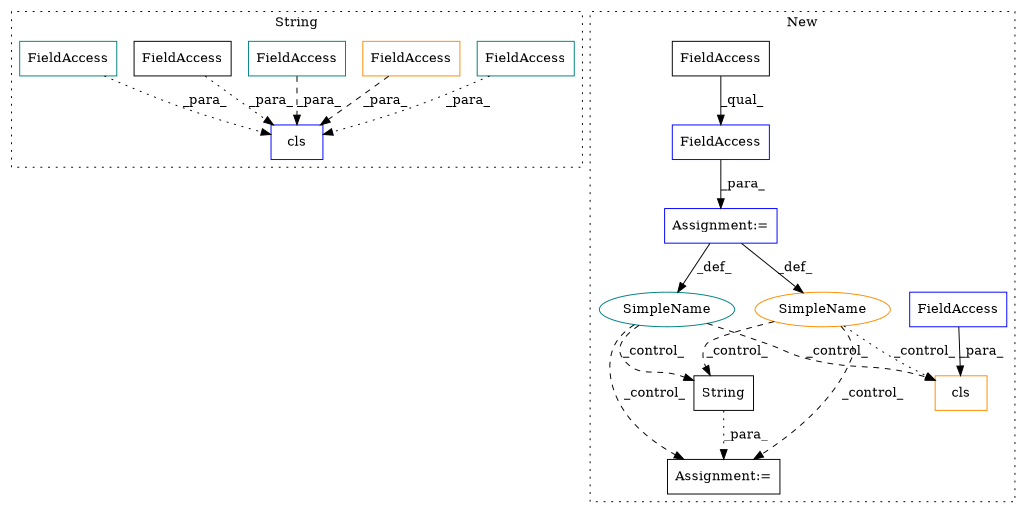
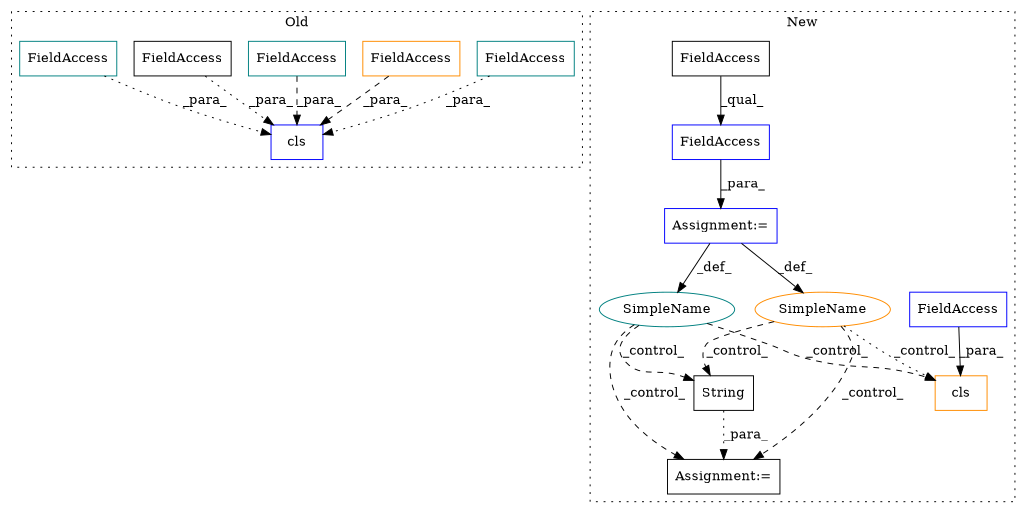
(297, 23) -> (297, 23)
